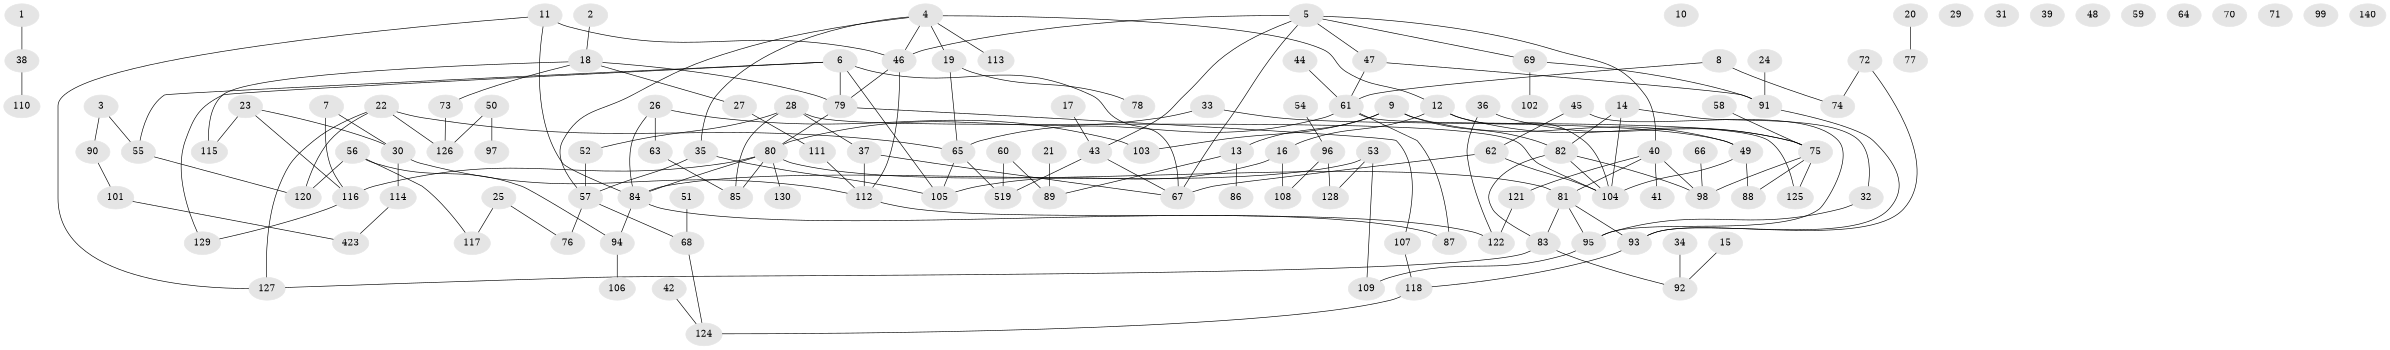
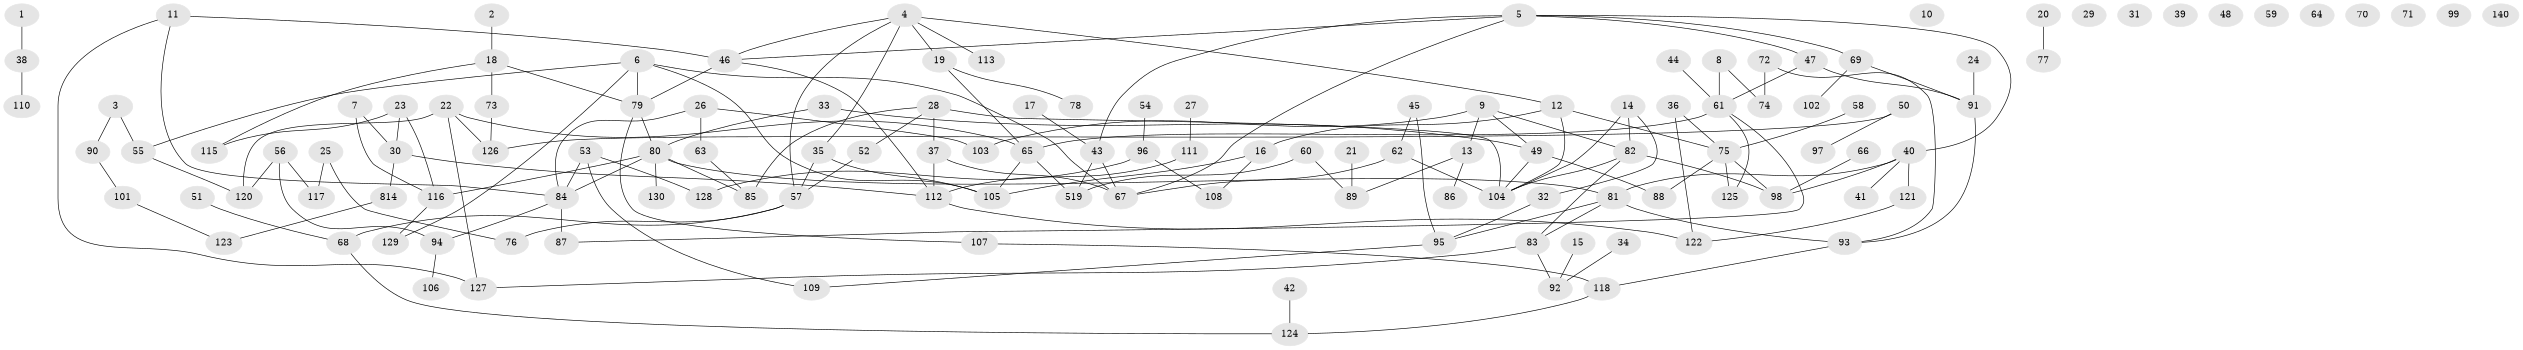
(663, 84) -> none
(398, 198) -> (389, 198)
(351, 243) -> (224, 243)
